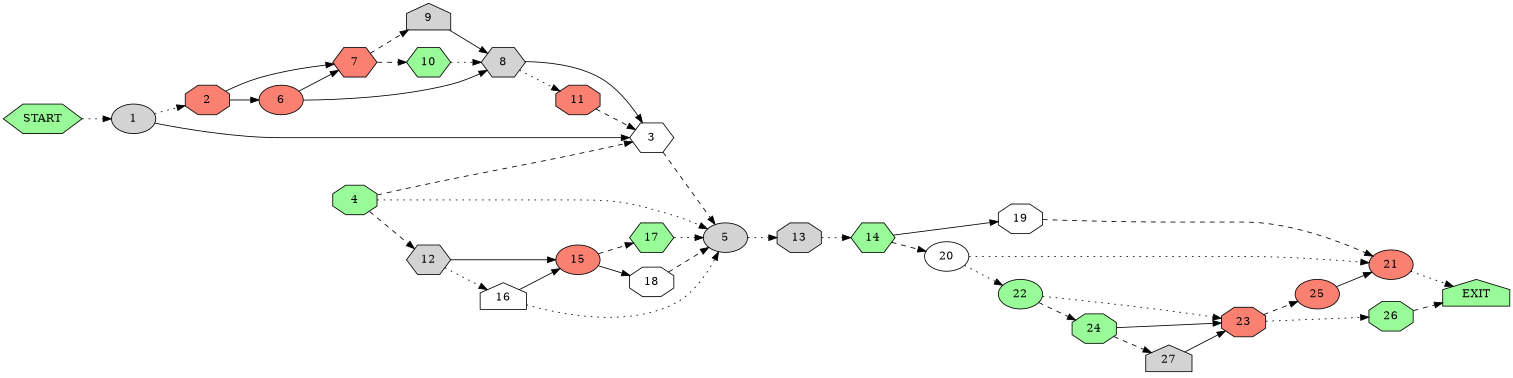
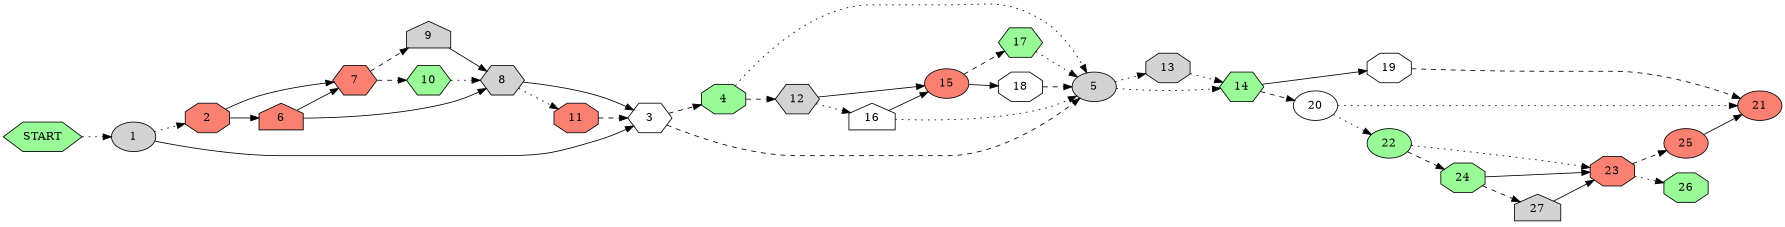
none -> (1164, 91)
(281, 100) -> (281, 118)
(501, 169) -> (681, 110)
(1476, 294) -> none
